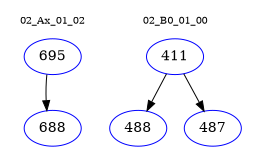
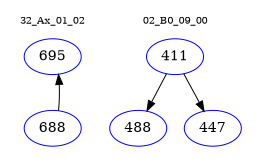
(53, 21) -> (53, 21)
(176, 21) -> (176, 21)
(46, 87) -> (59, 98)
(213, 128) -> (213, 128)
